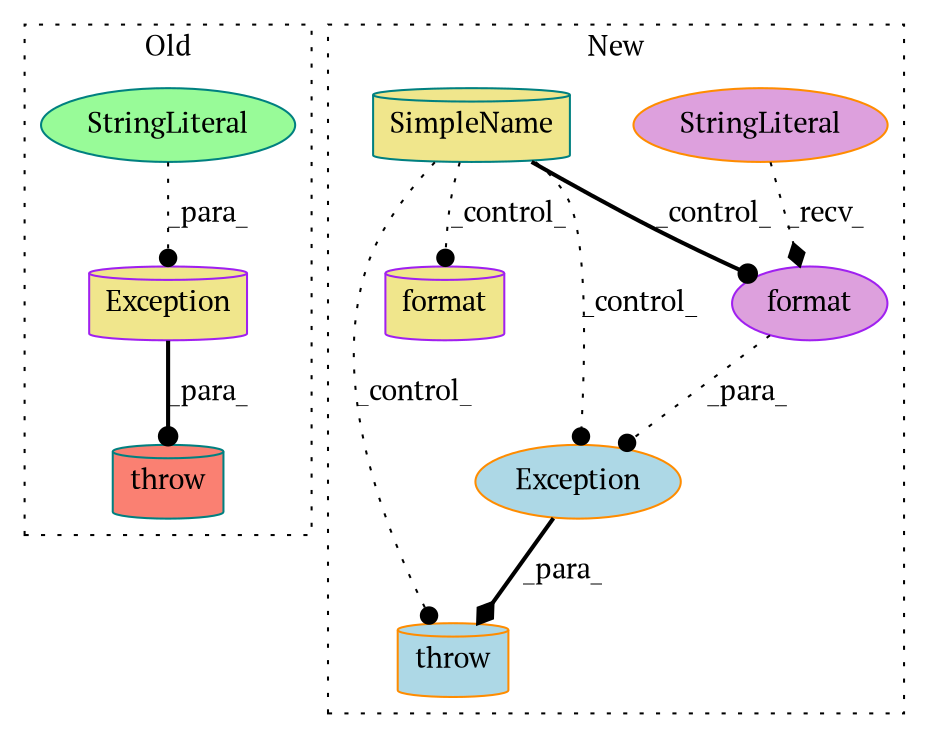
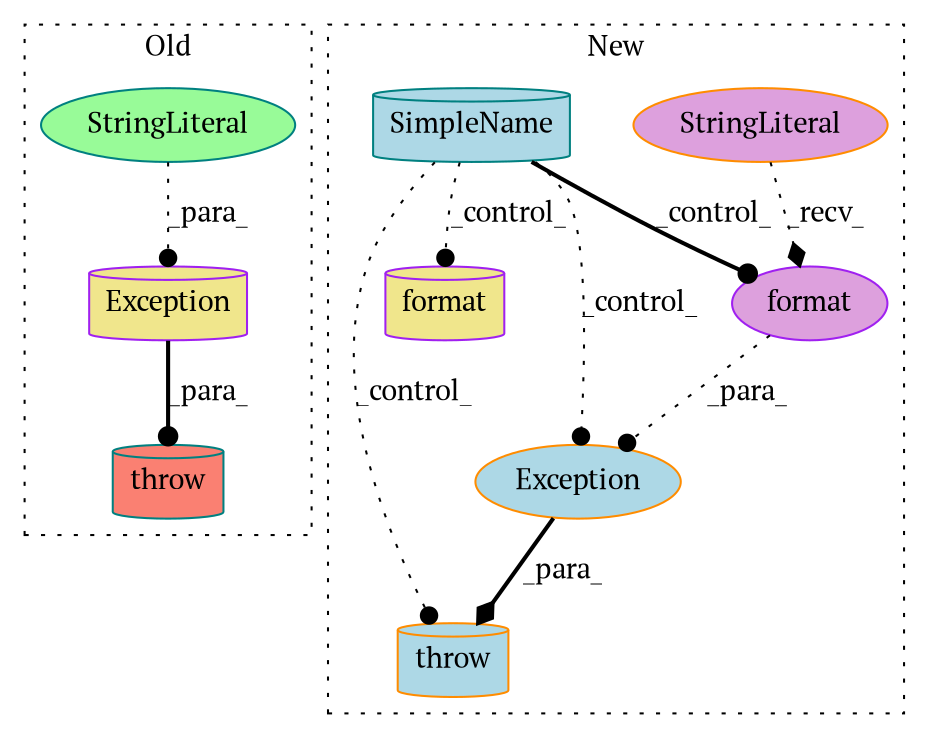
(471, 125) -> (471, 125)
